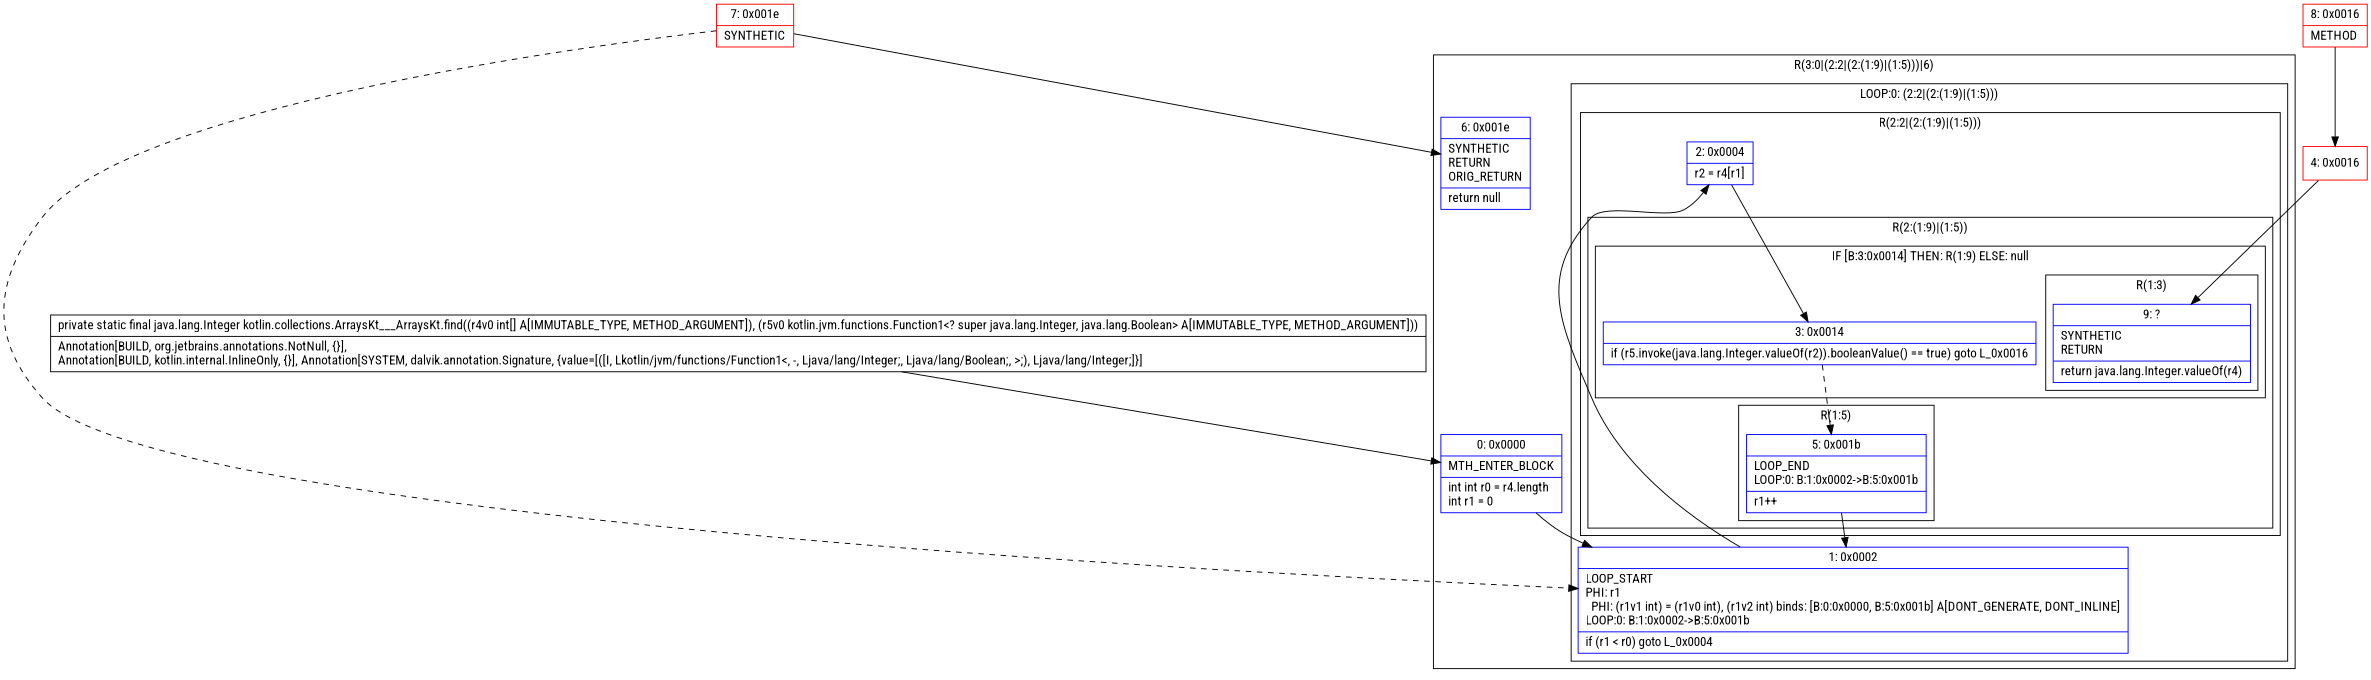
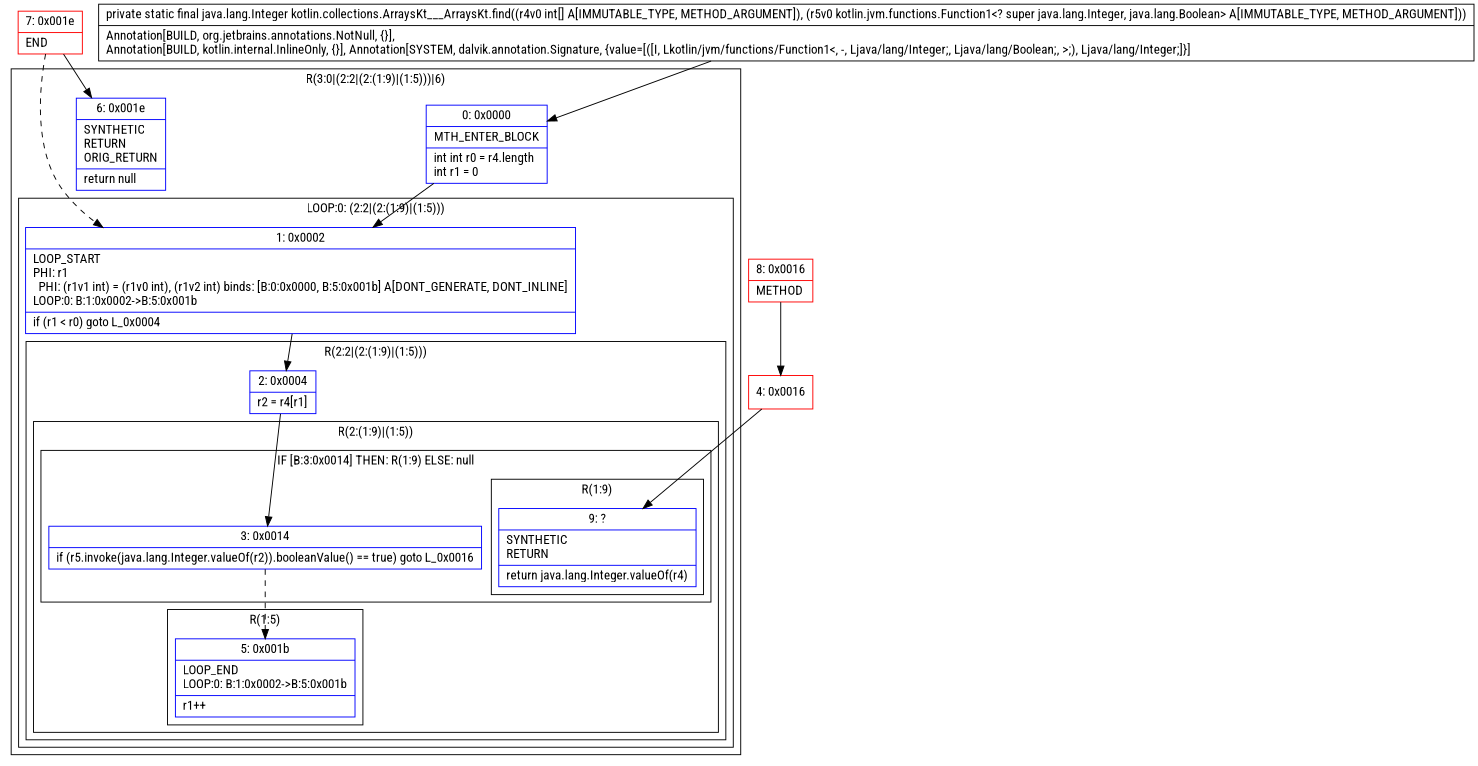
(755, 36) -> (37, 43)
(2152, 286) -> (597, 490)
(1843, 525) -> none
